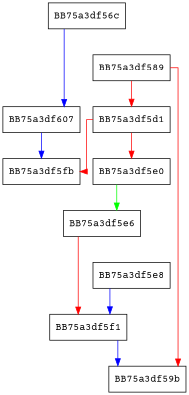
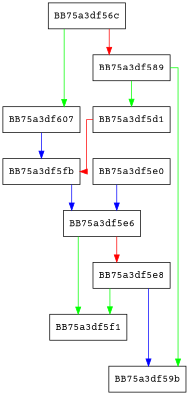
none -> (109, 38)
(64, 64) -> (64, 64)
(132, 90) -> (132, 90)
(132, 142) -> none
none -> (72, 194)
(117, 194) -> (117, 194)
(178, 209) -> (178, 209)
none -> (117, 246)
(78, 272) -> (78, 272)
(110, 298) -> (110, 298)
(118, 350) -> (148, 324)
